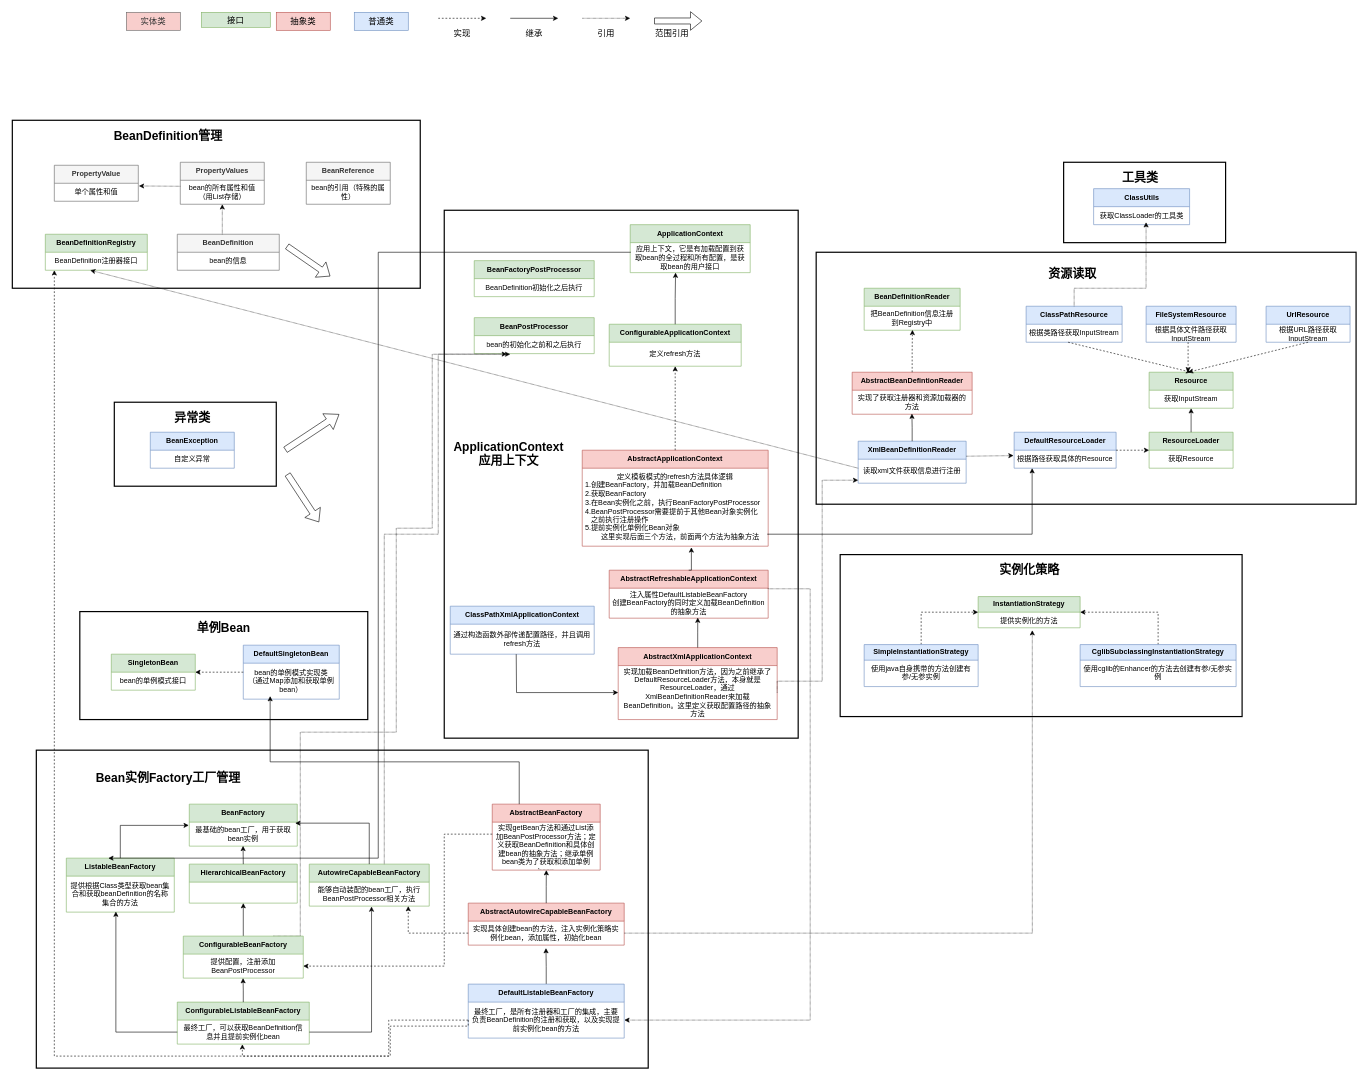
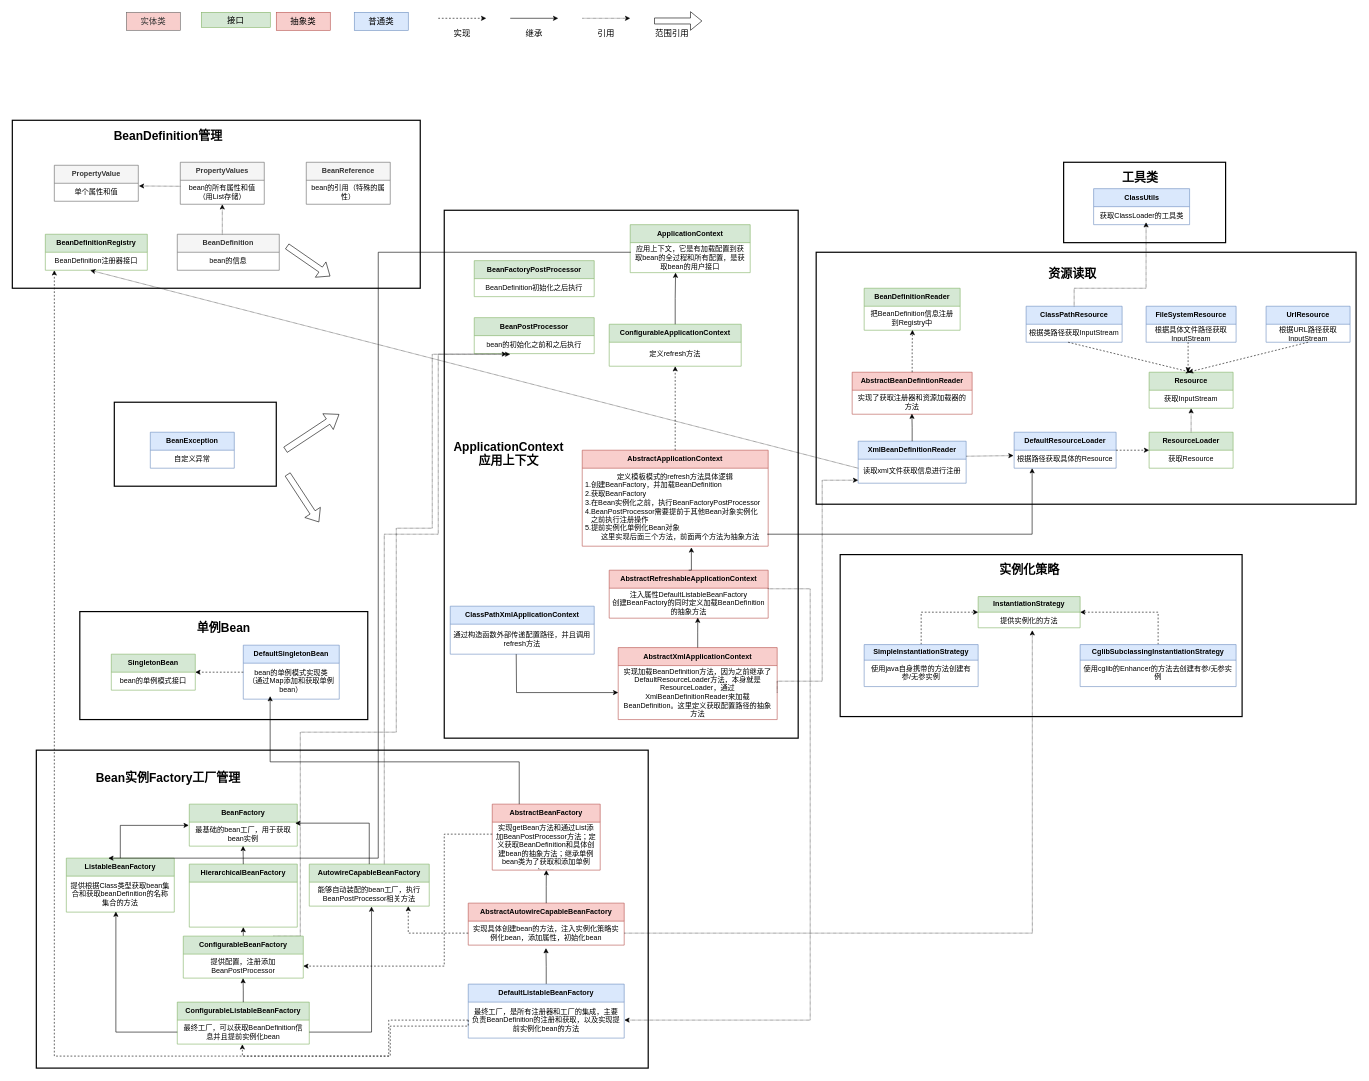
(192, 417) -> none
(1191, 422) -> (1191, 422)
(243, 884) -> (243, 896)
